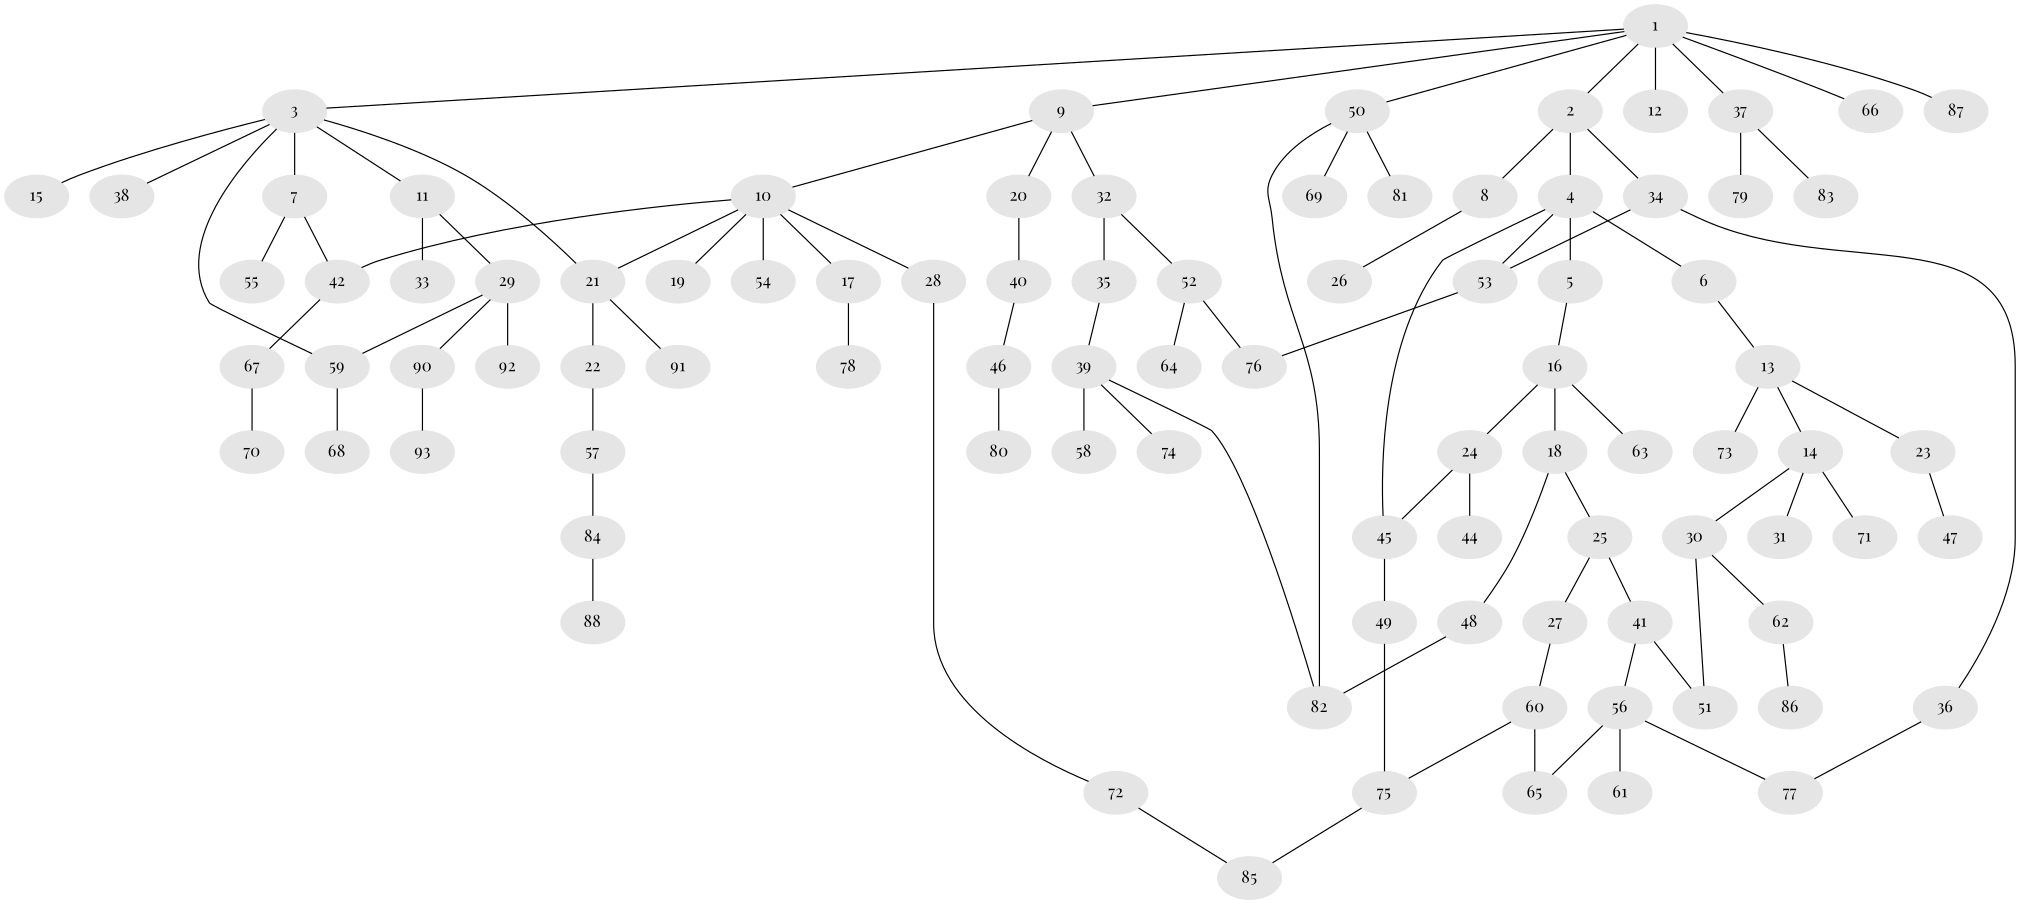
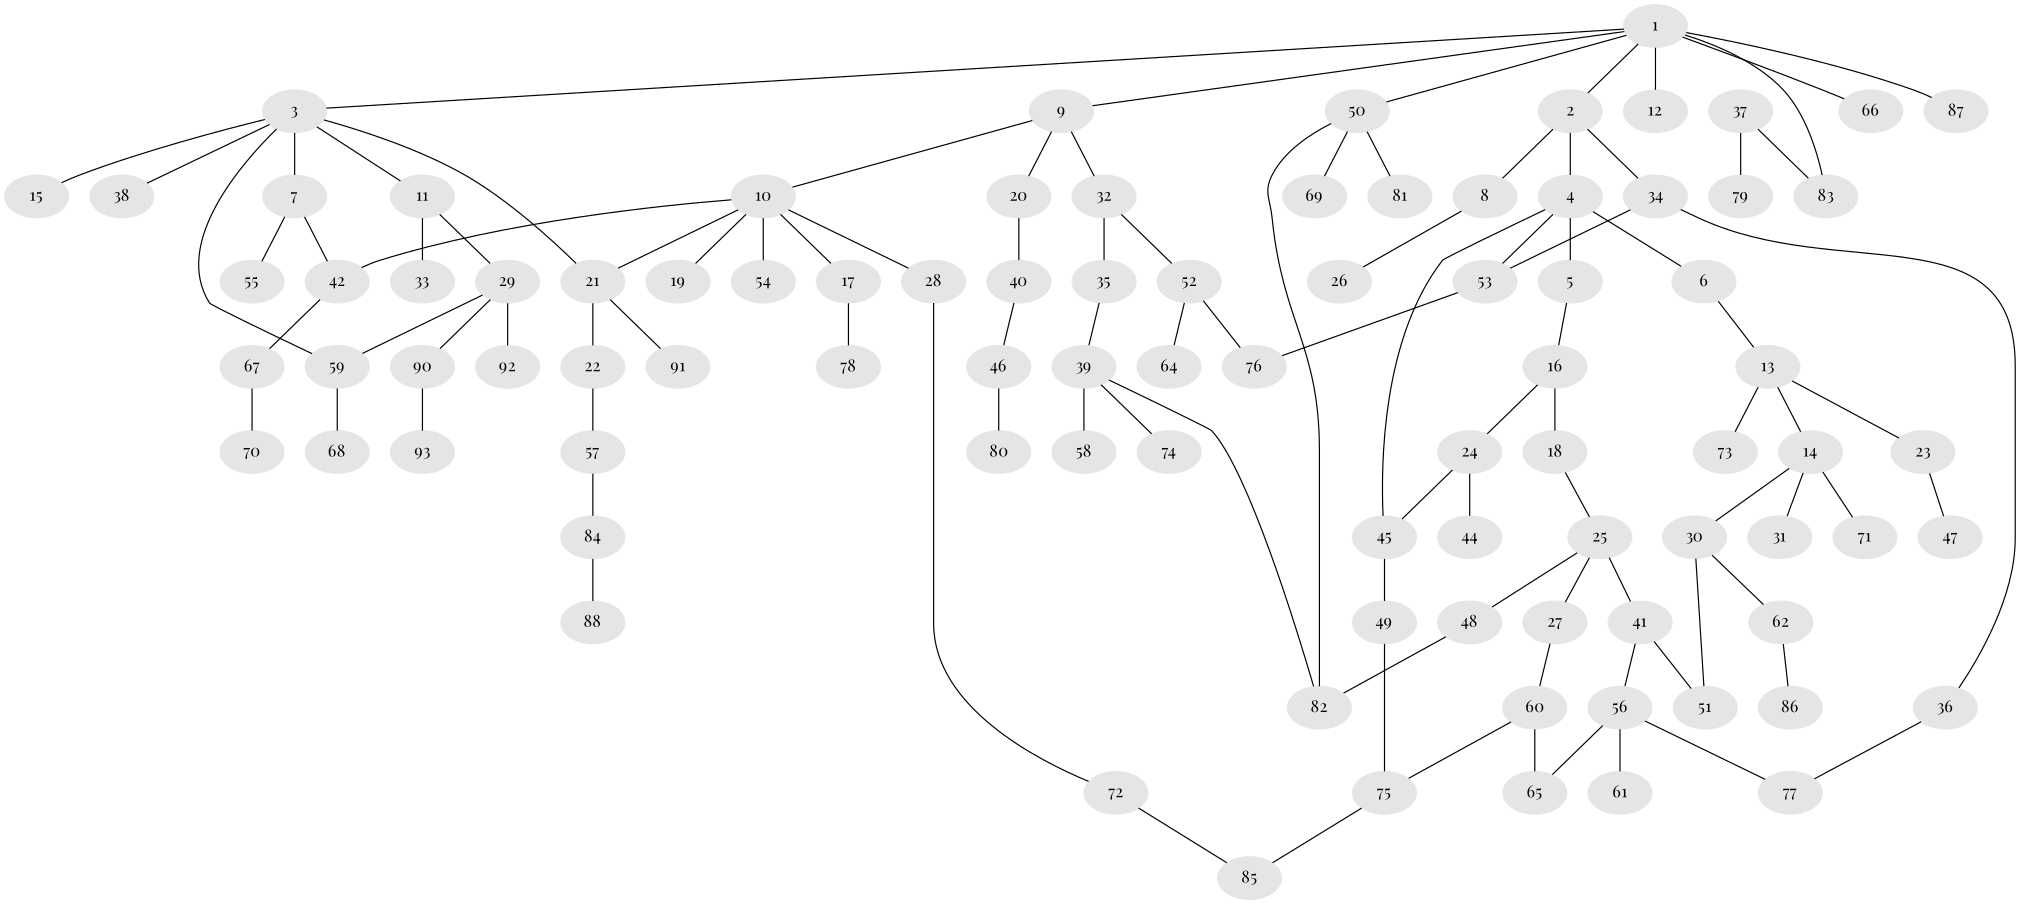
(1698, 69) -> (1776, 83)
(1640, 452) -> none
(1521, 541) -> (1535, 580)
